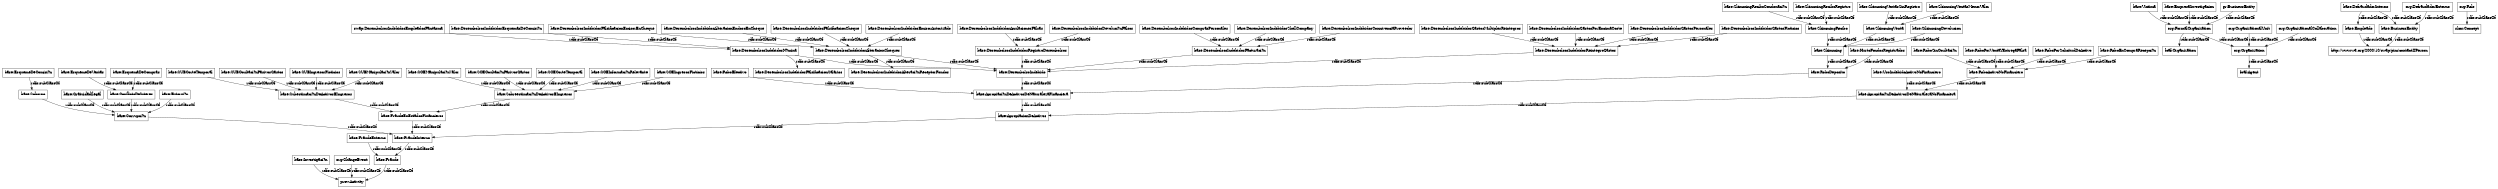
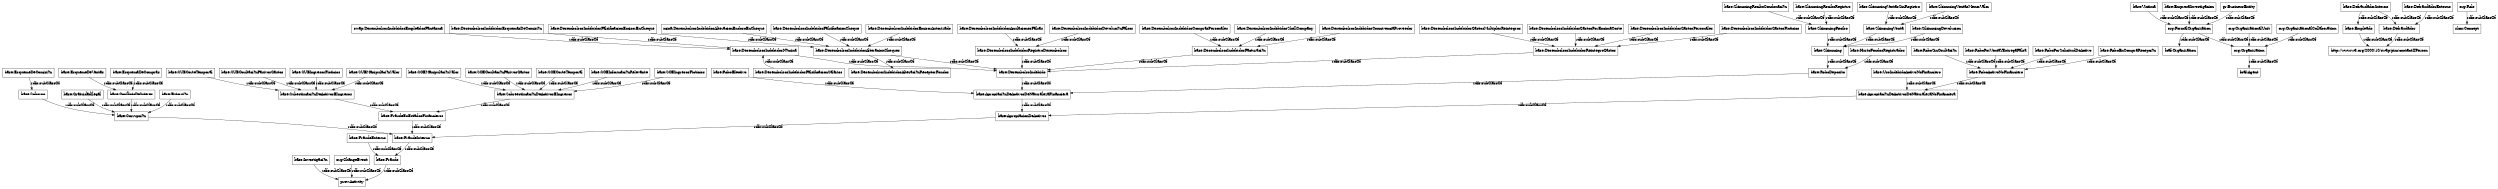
(2428, 7) -> (2428, 7)
(714, 29) -> (714, 29)
(2399, 29) -> (2399, 29)
(793, 59) -> (766, 65)
